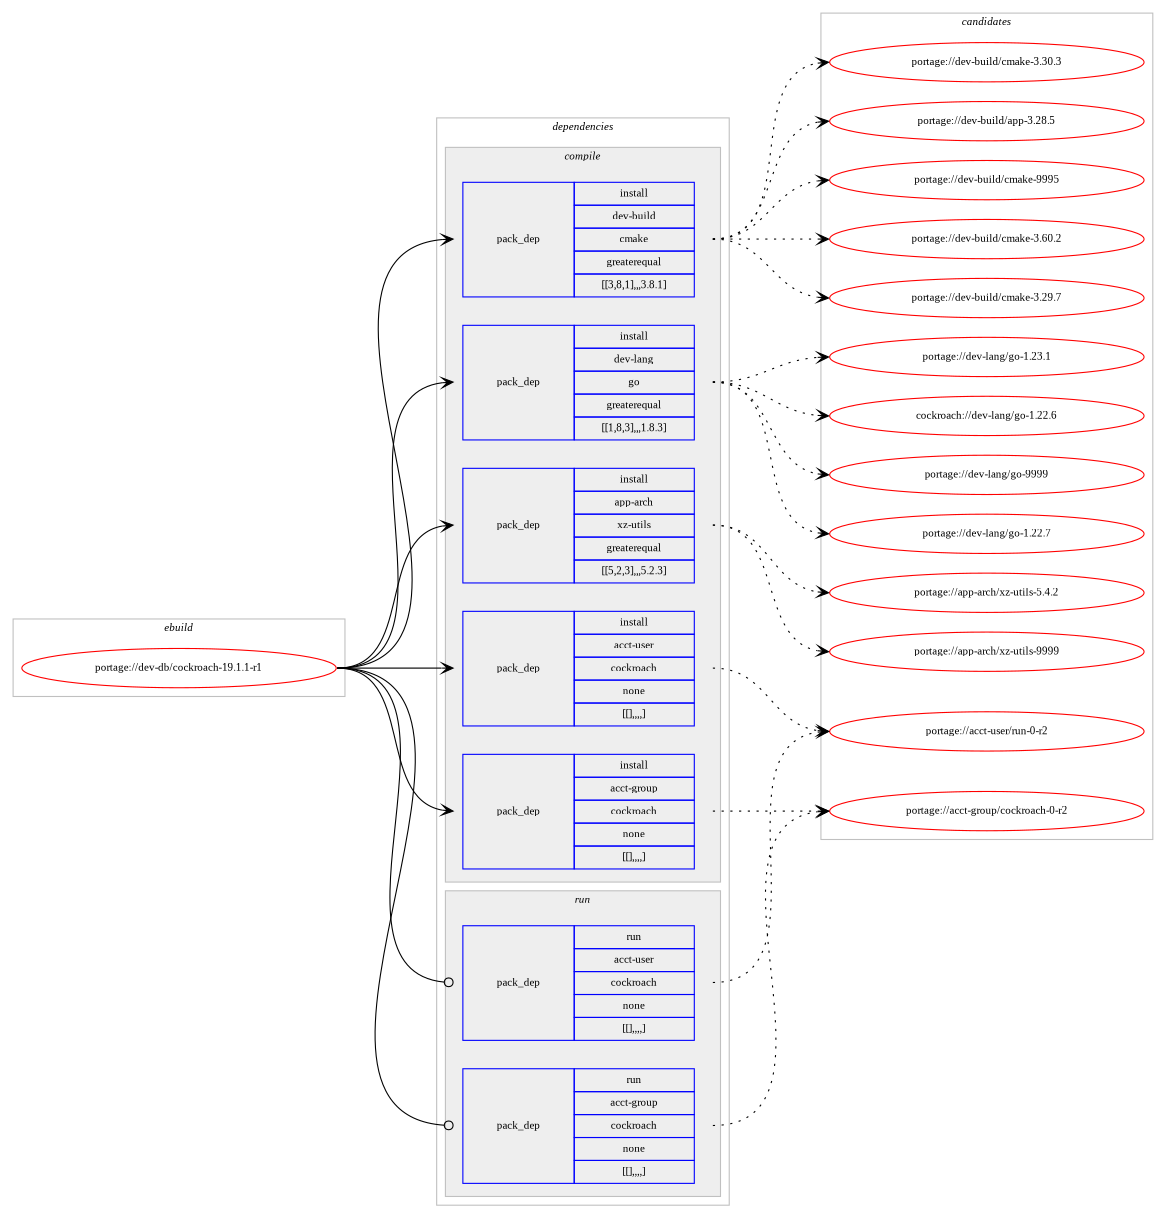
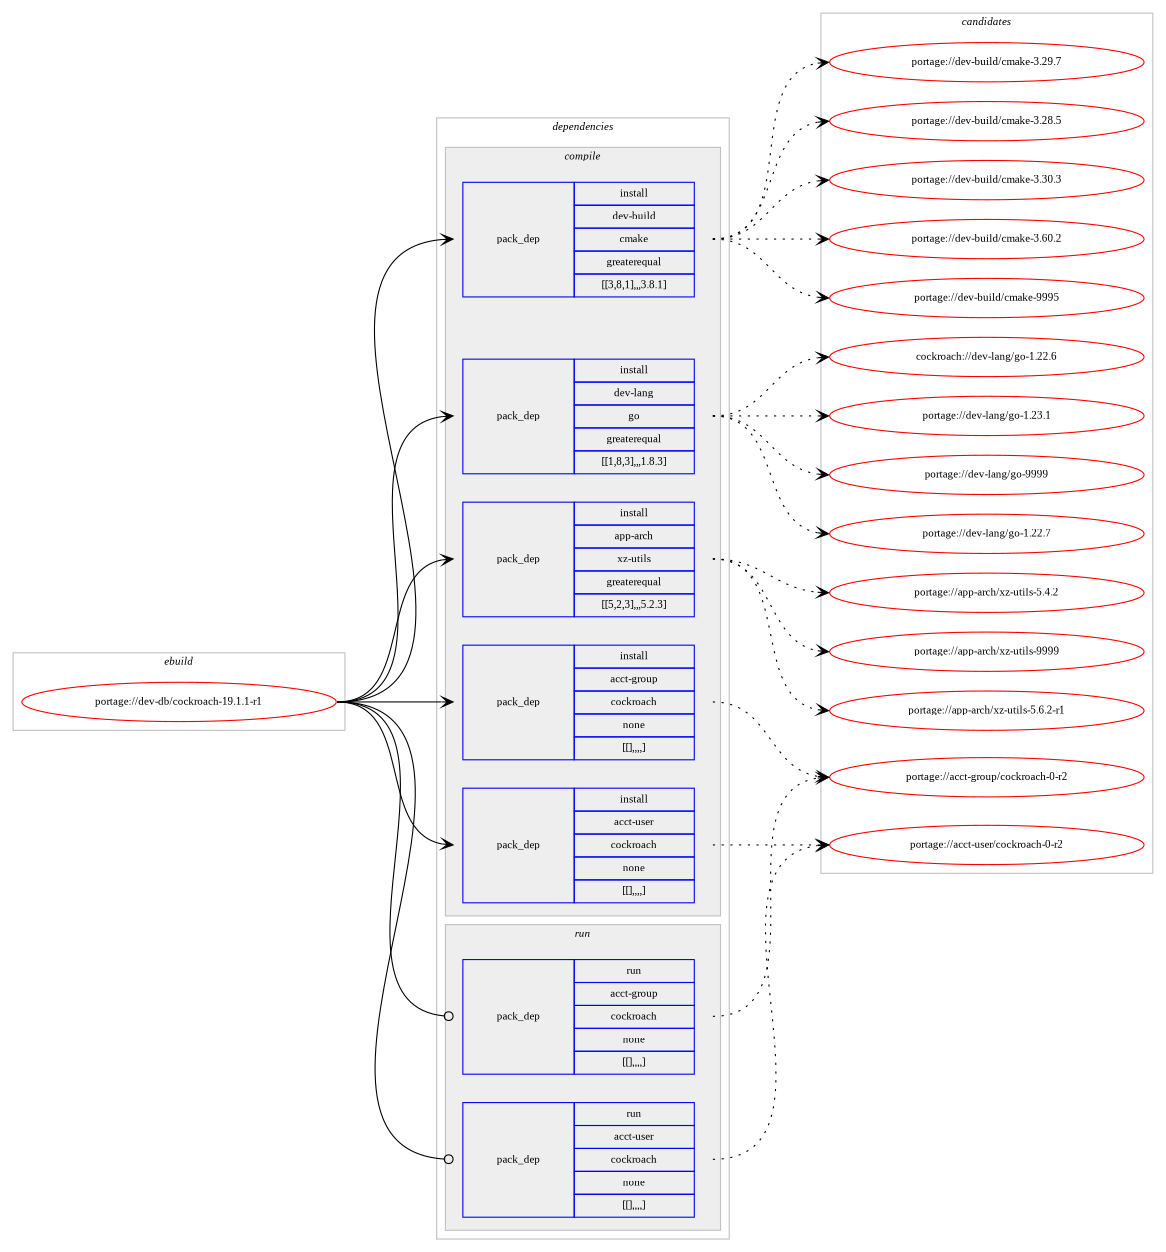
(987, 121) -> (987, 121)
none -> (987, 711)
(987, 731) -> (987, 845)
